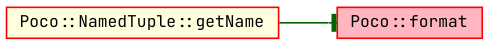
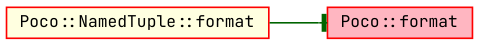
(143, 23) -> (138, 23)
